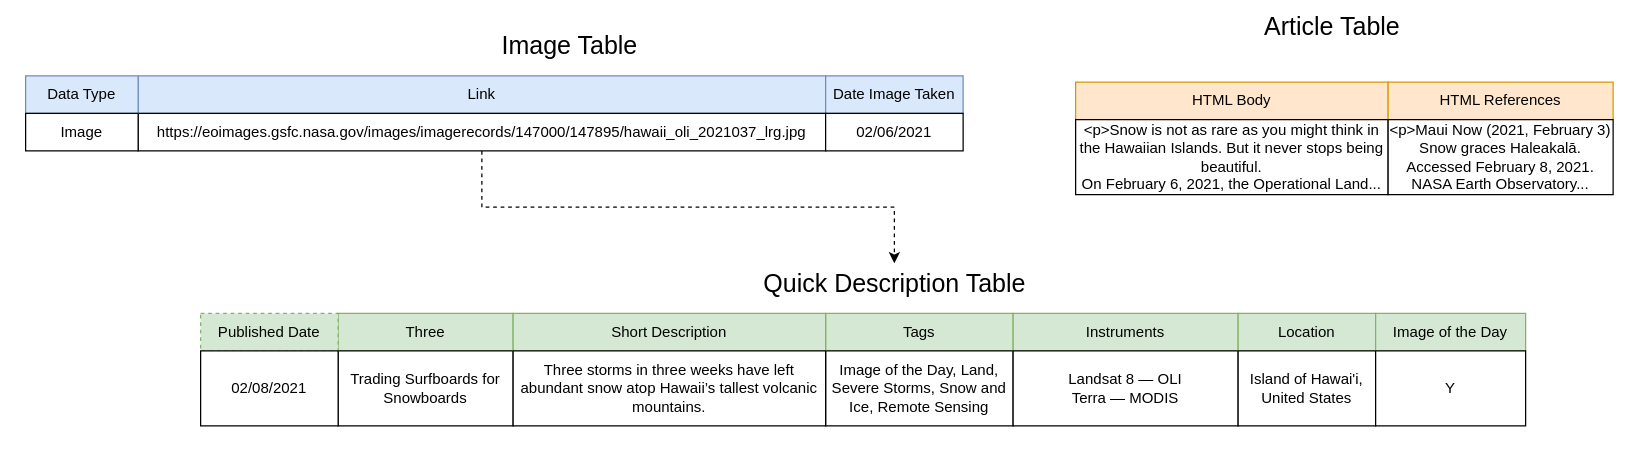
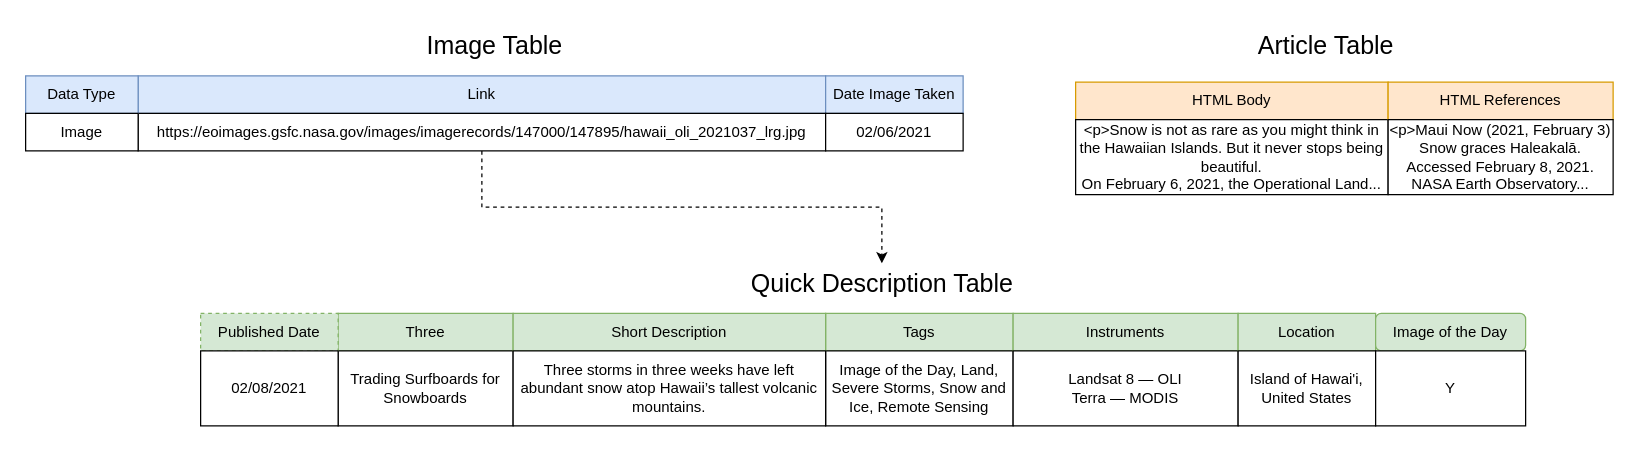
(1332, 26) -> (1326, 44)
(569, 44) -> (494, 44)
(894, 282) -> (882, 282)
(1451, 332) -> (1451, 332)
